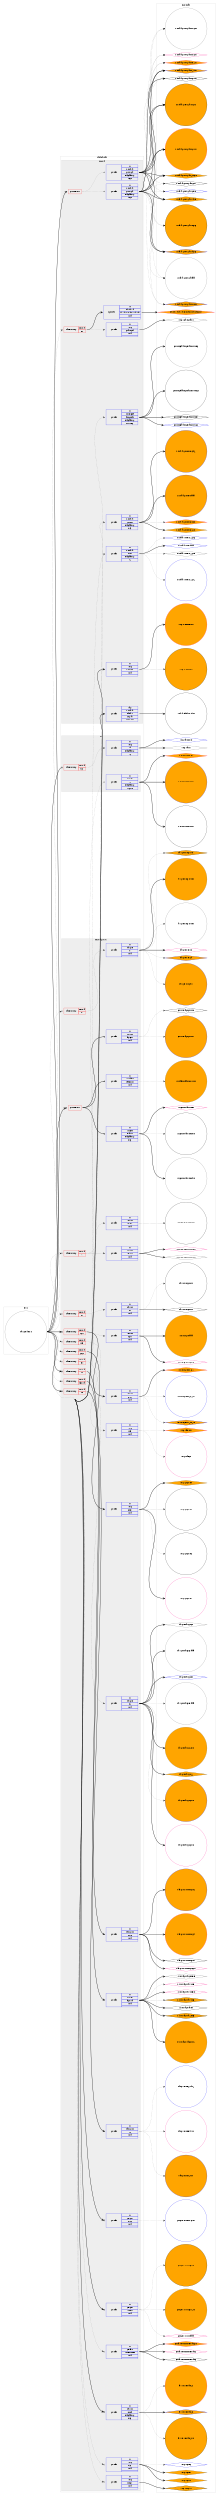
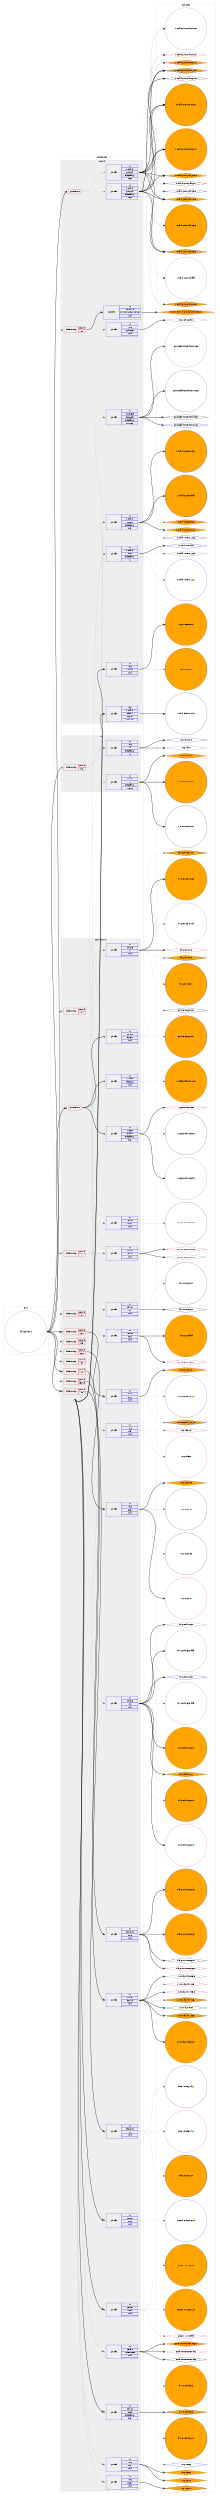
(186, 522) -> (186, 522)
(186, 1430) -> (186, 1430)
